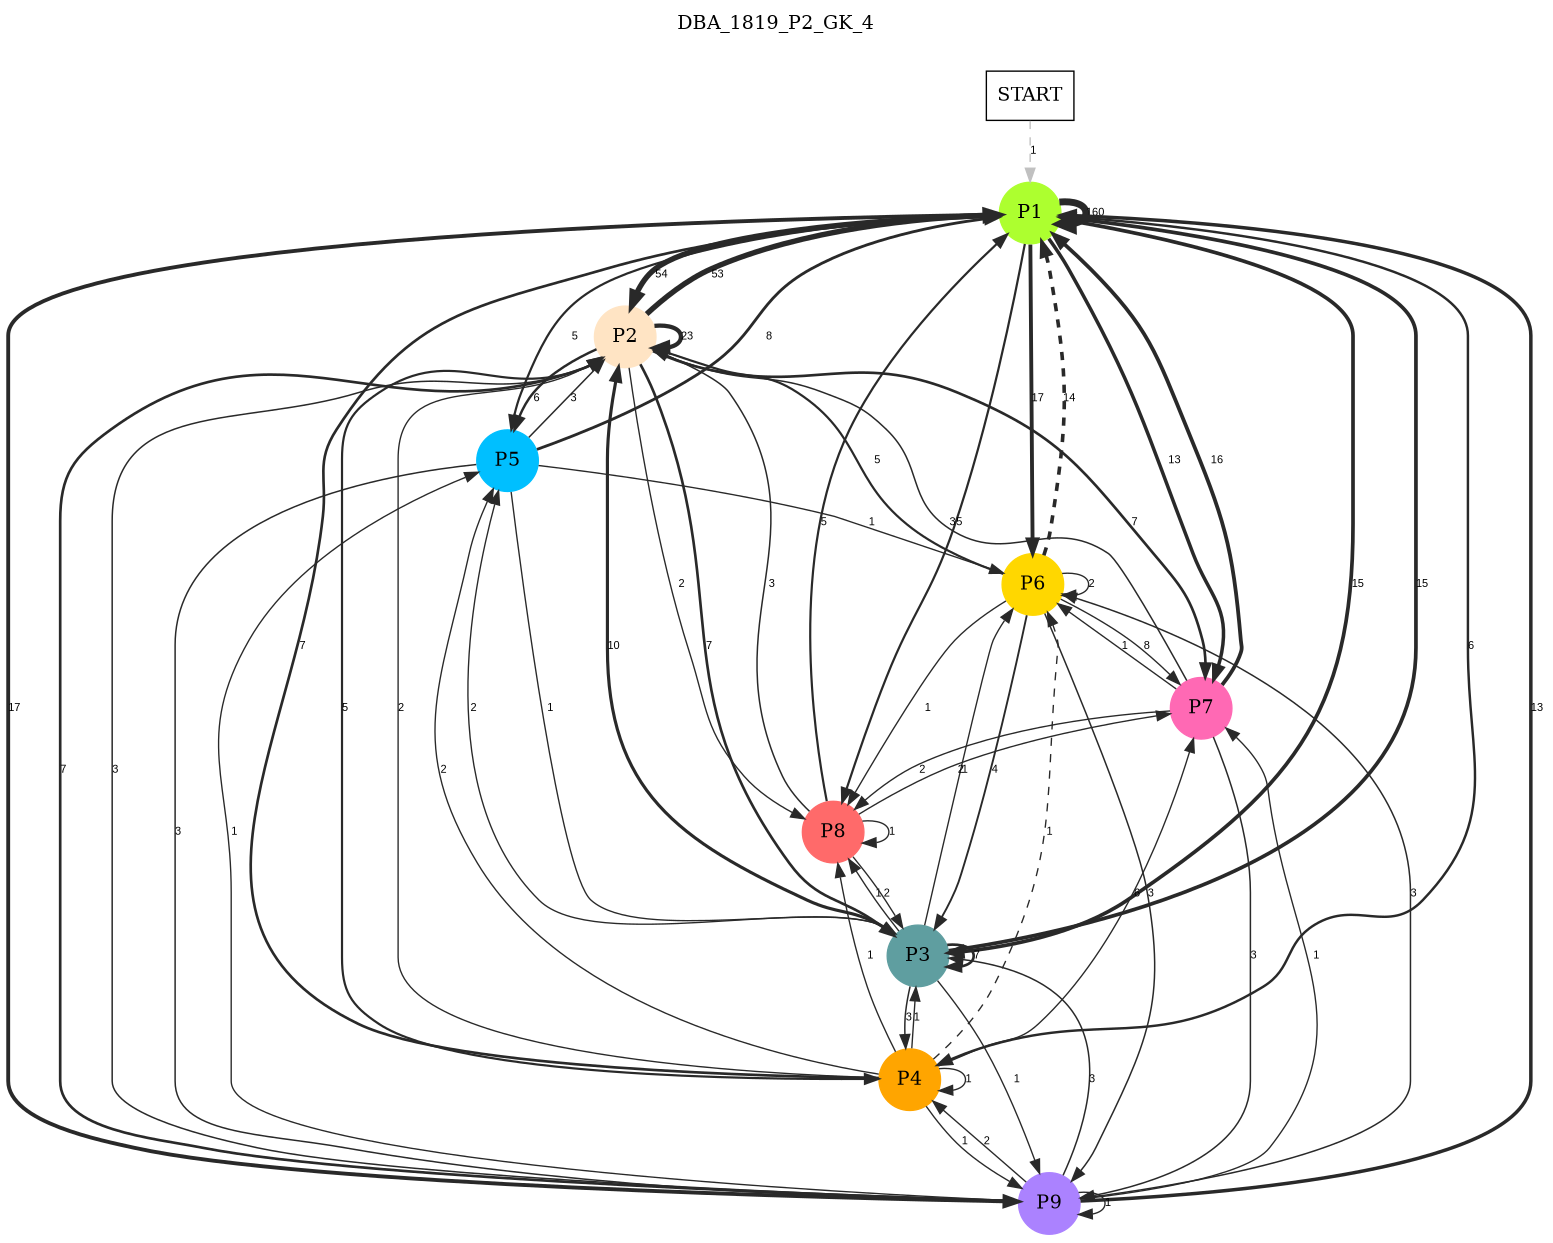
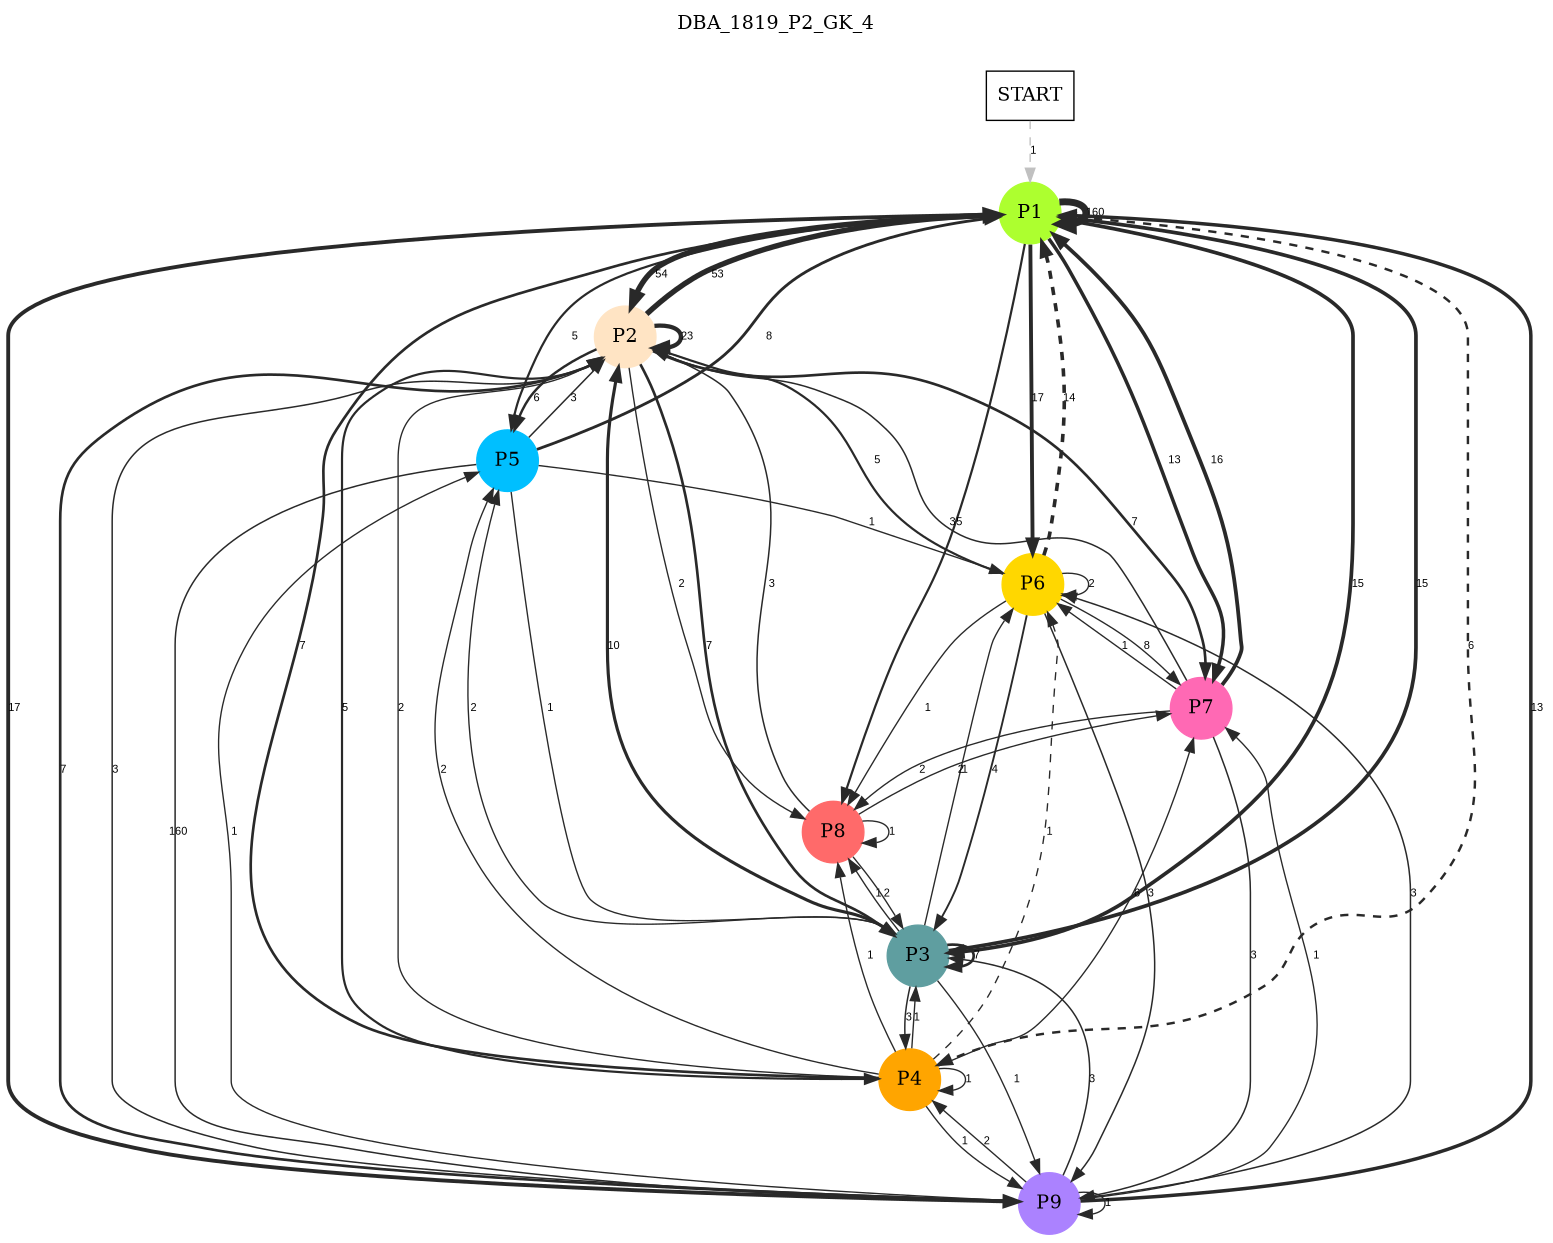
(827, 495) -> none
(1468, 665) -> (1468, 665)
(179, 832) -> (179, 832)
